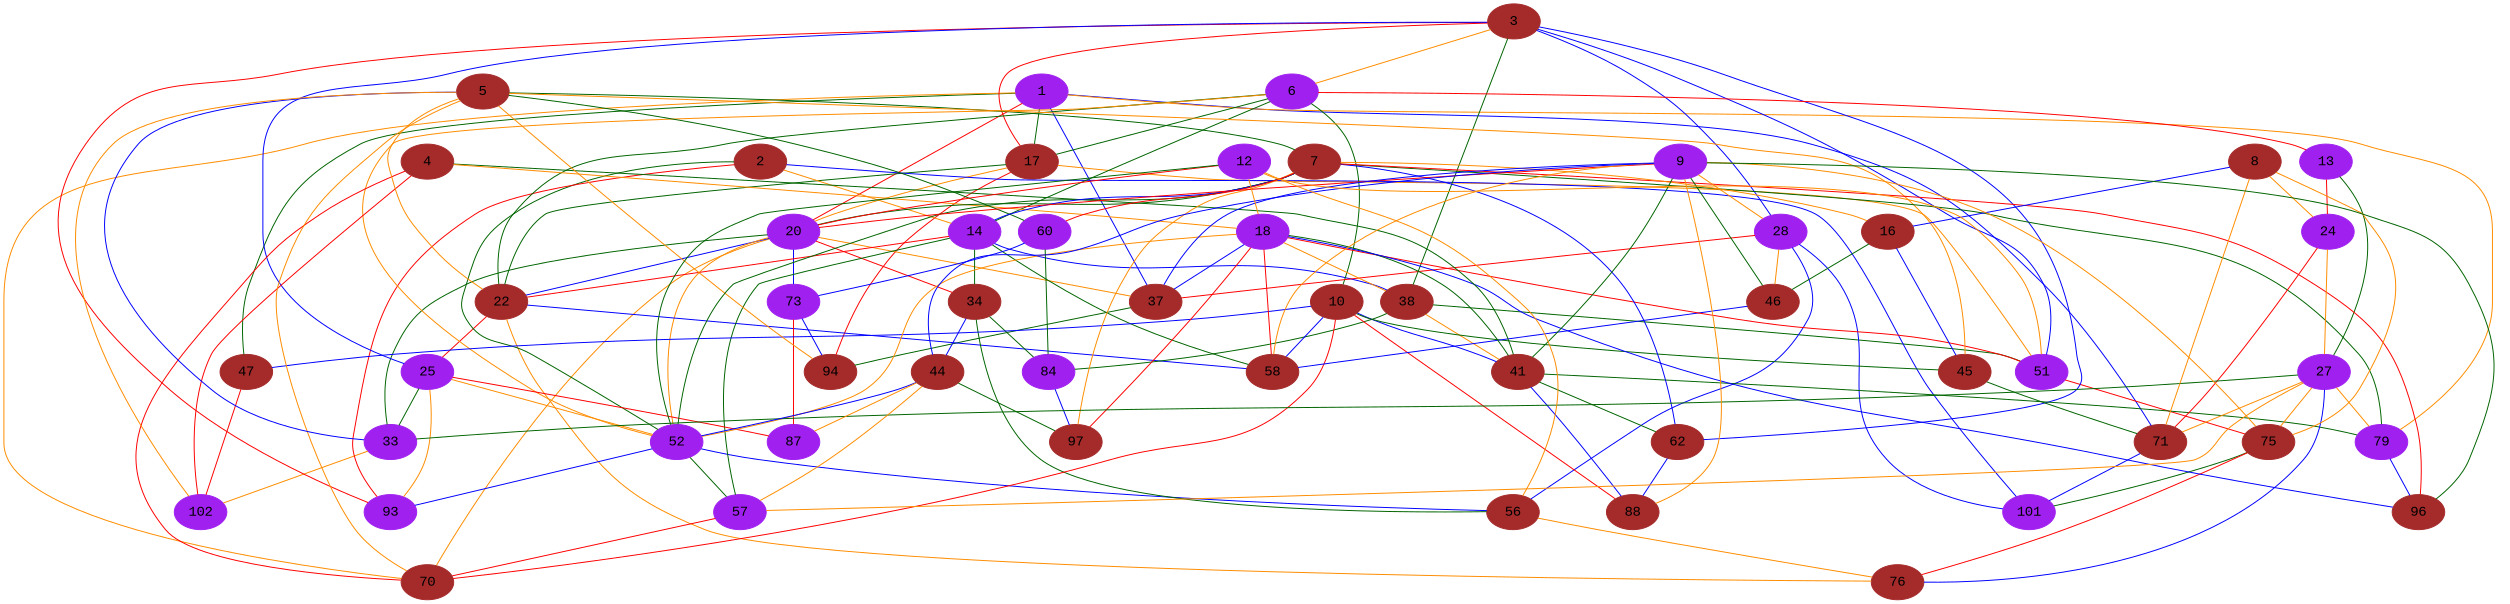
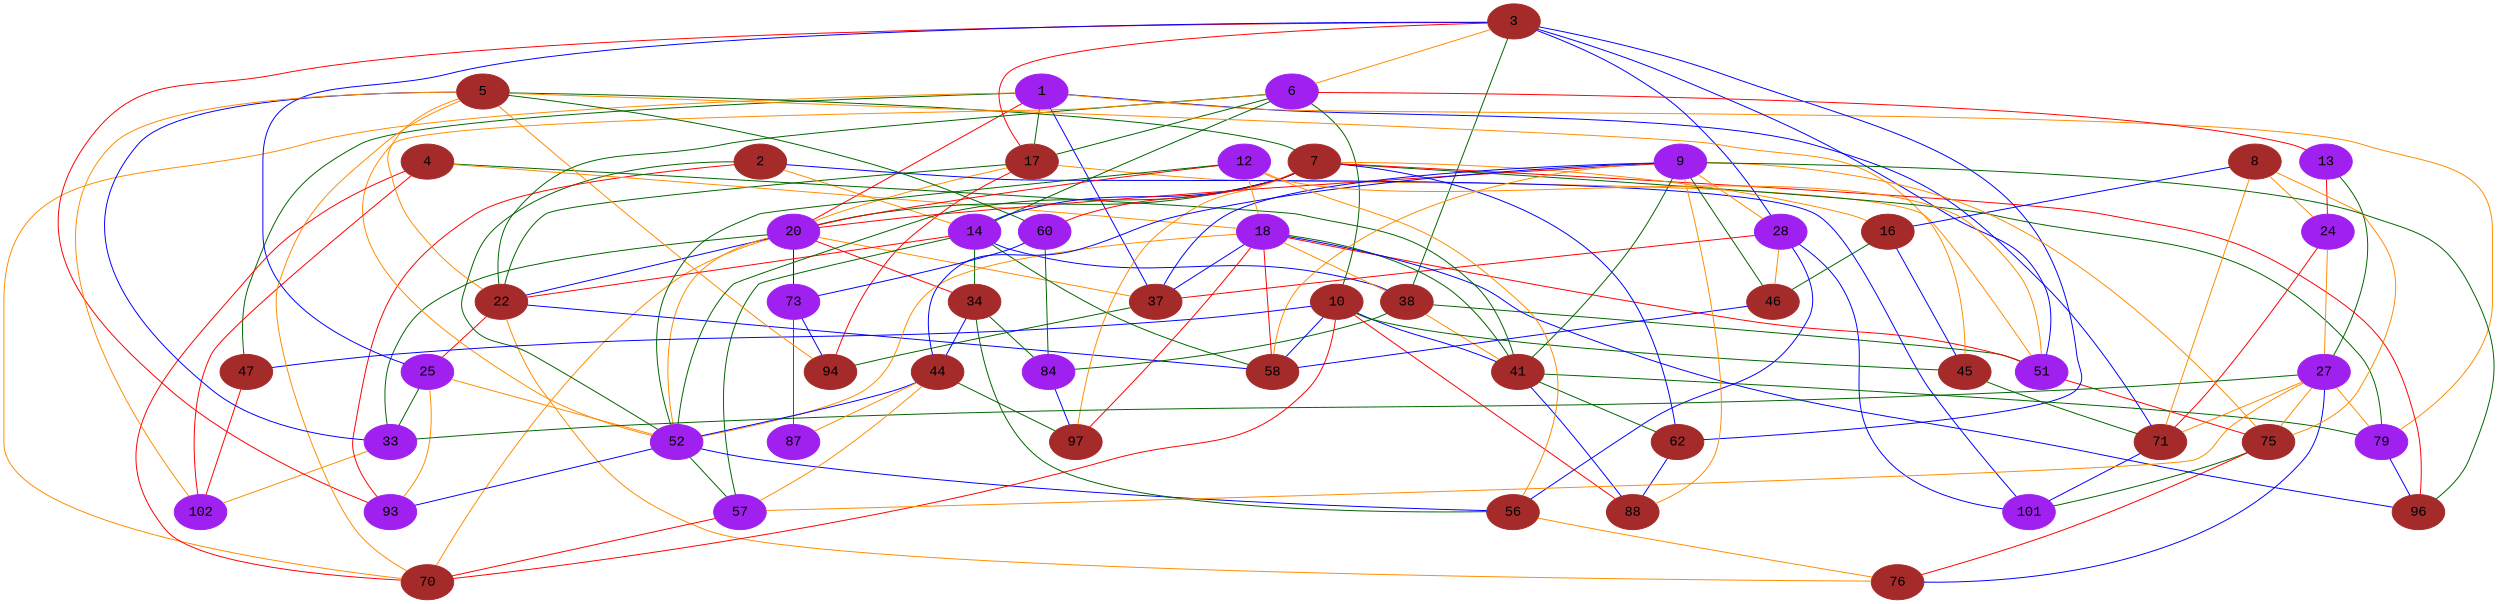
(603, 404) -> none
